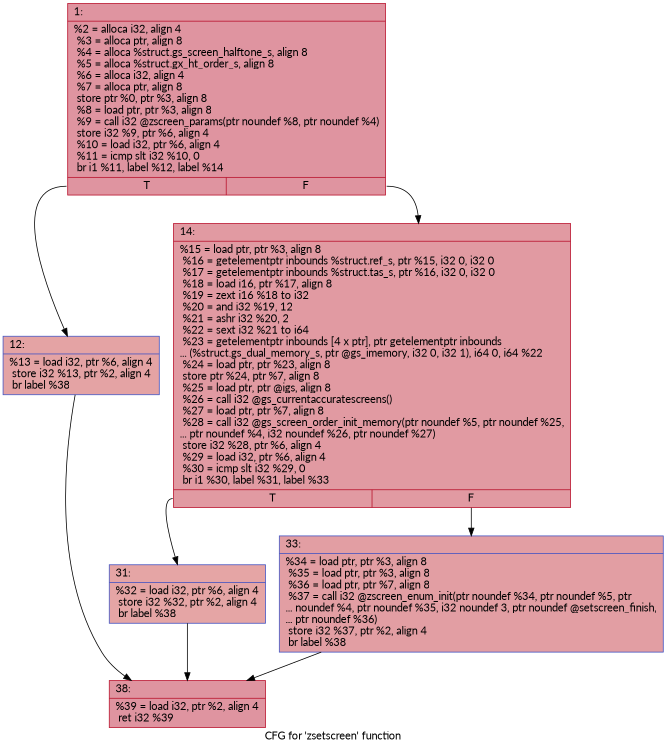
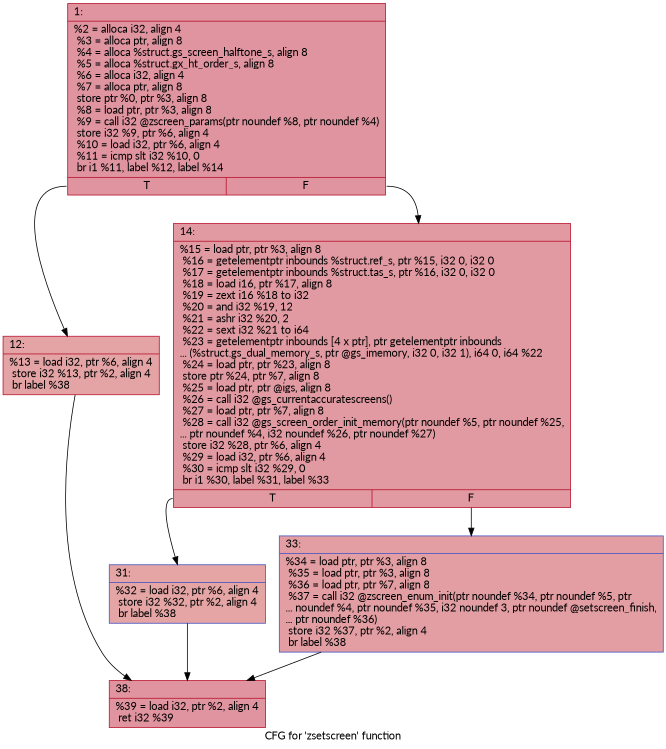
(81, 365) -> (81, 365)
